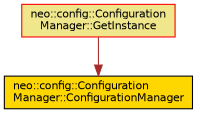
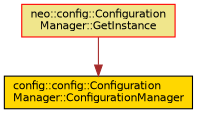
(98, 92) -> (98, 92)
